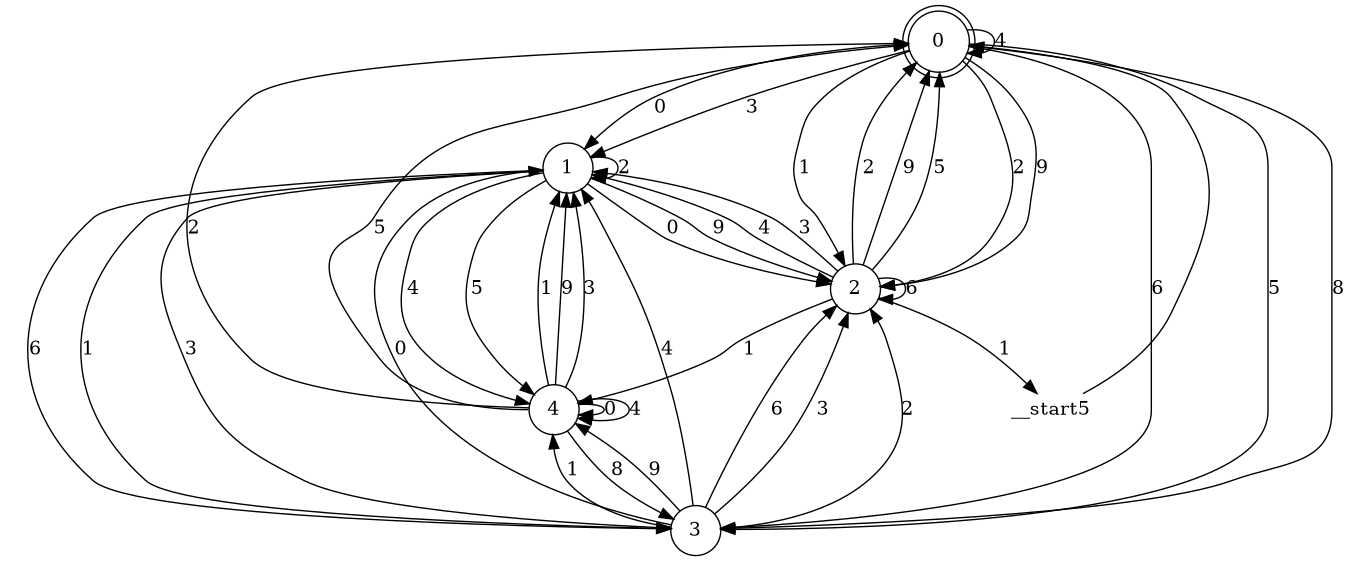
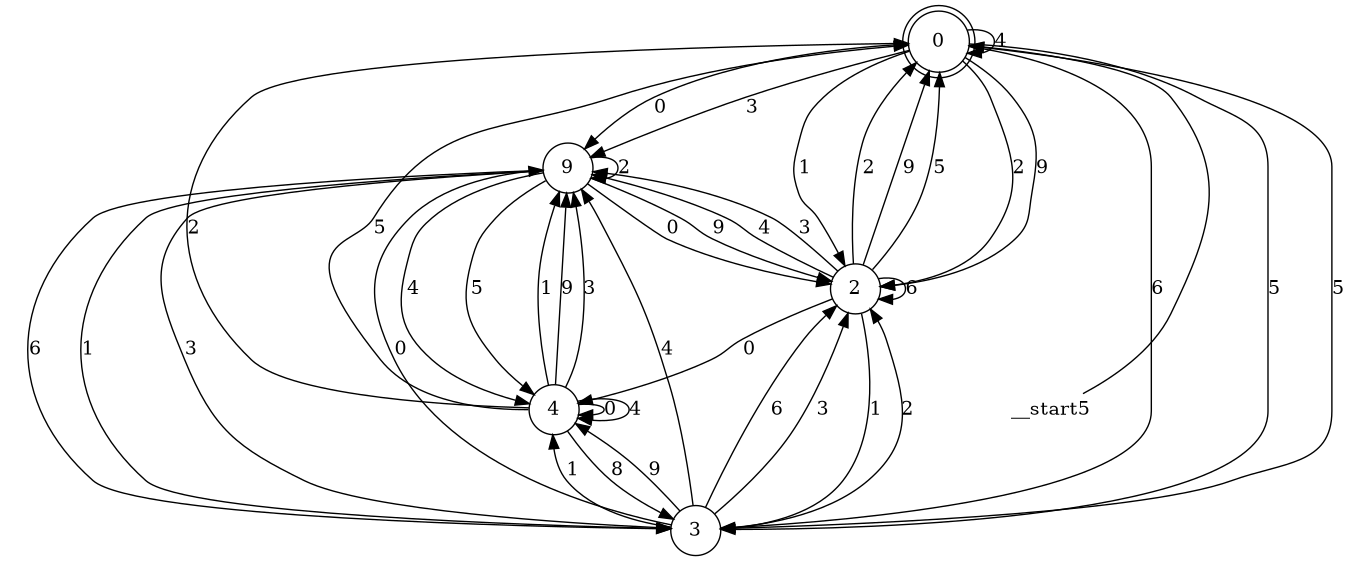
(568, 168) -> (568, 168)
(1339, 289) -> (1339, 289)
(958, 332) -> (856, 458)
(750, 349) -> (750, 349)
